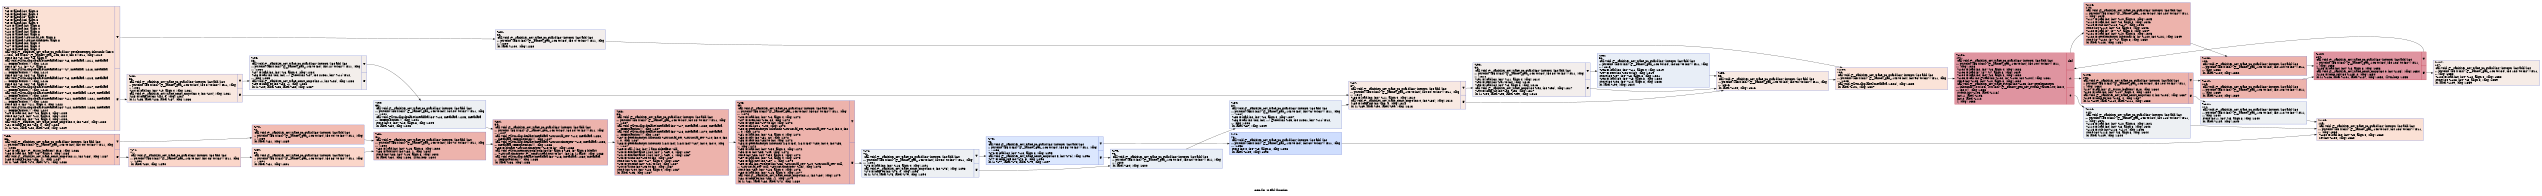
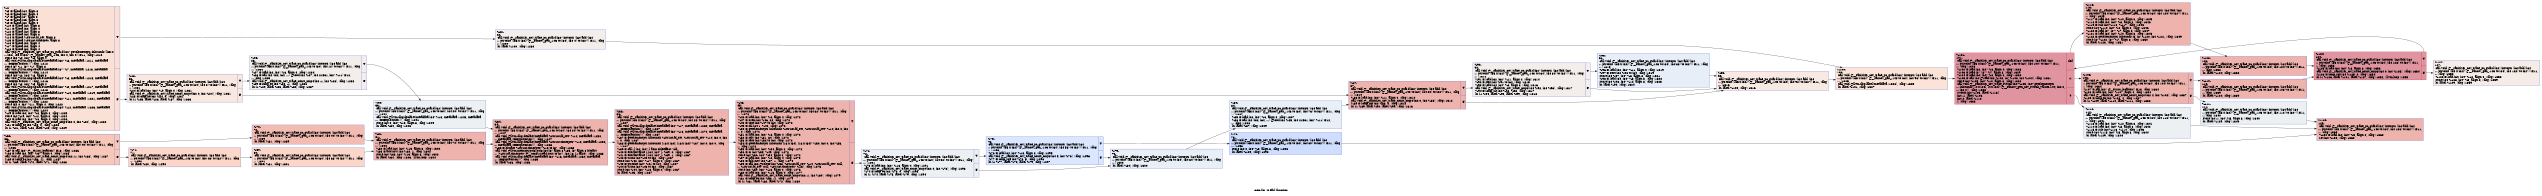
(1407, 95) -> (1407, 95)
(2370, 130) -> (2370, 130)
